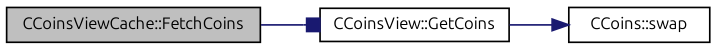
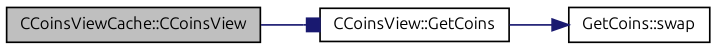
(133, 25) -> (133, 25)
(639, 25) -> (639, 25)
